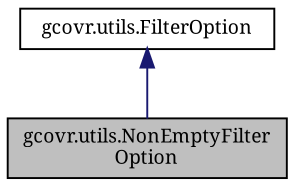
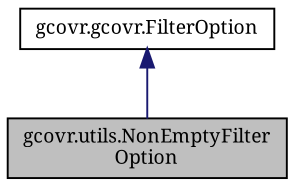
(147, 29) -> (147, 29)
